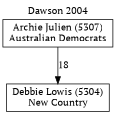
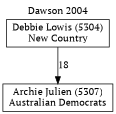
(58, 62) -> (58, 62)
